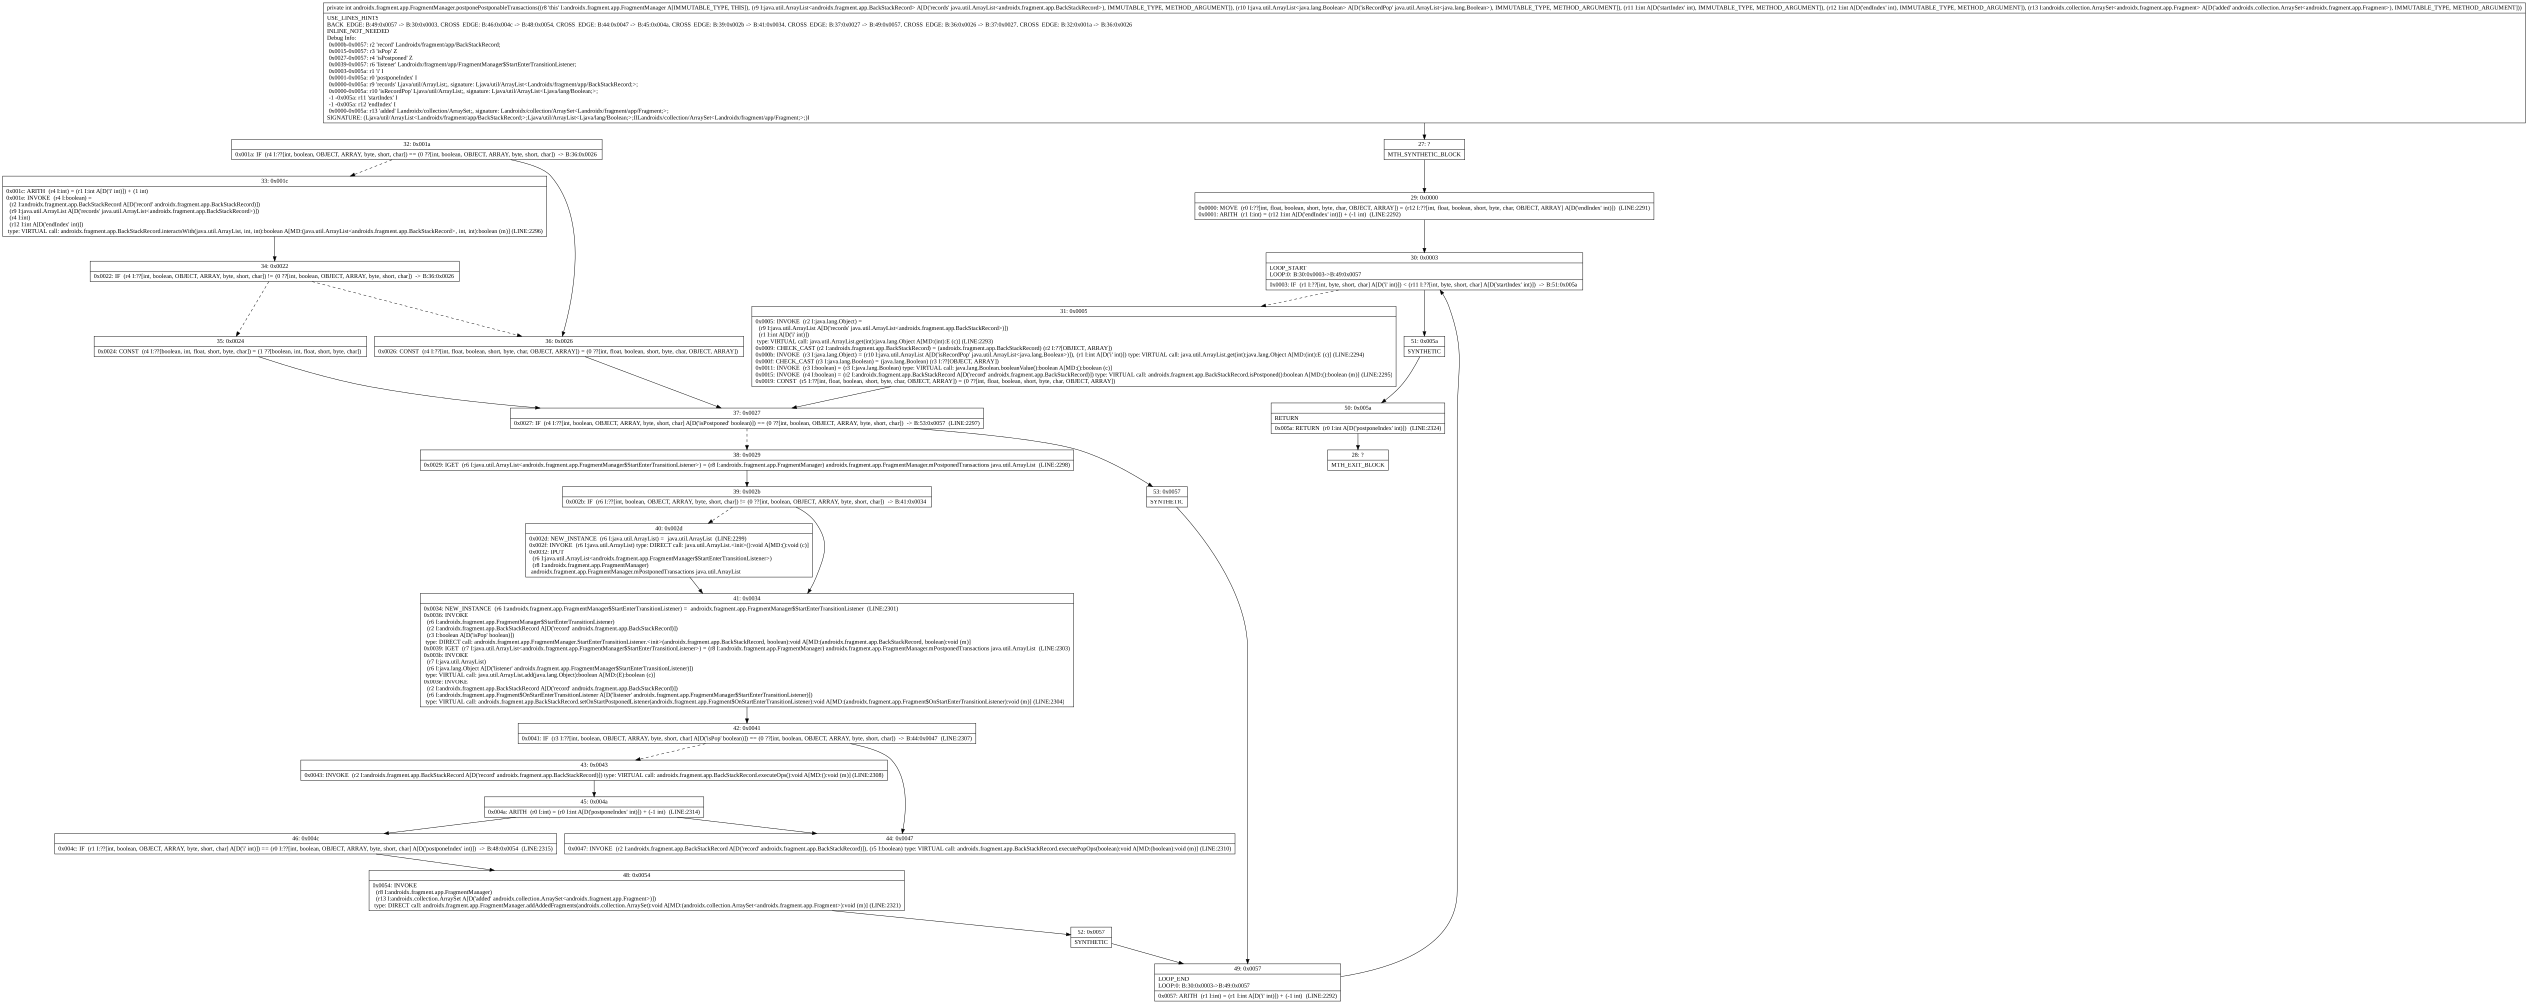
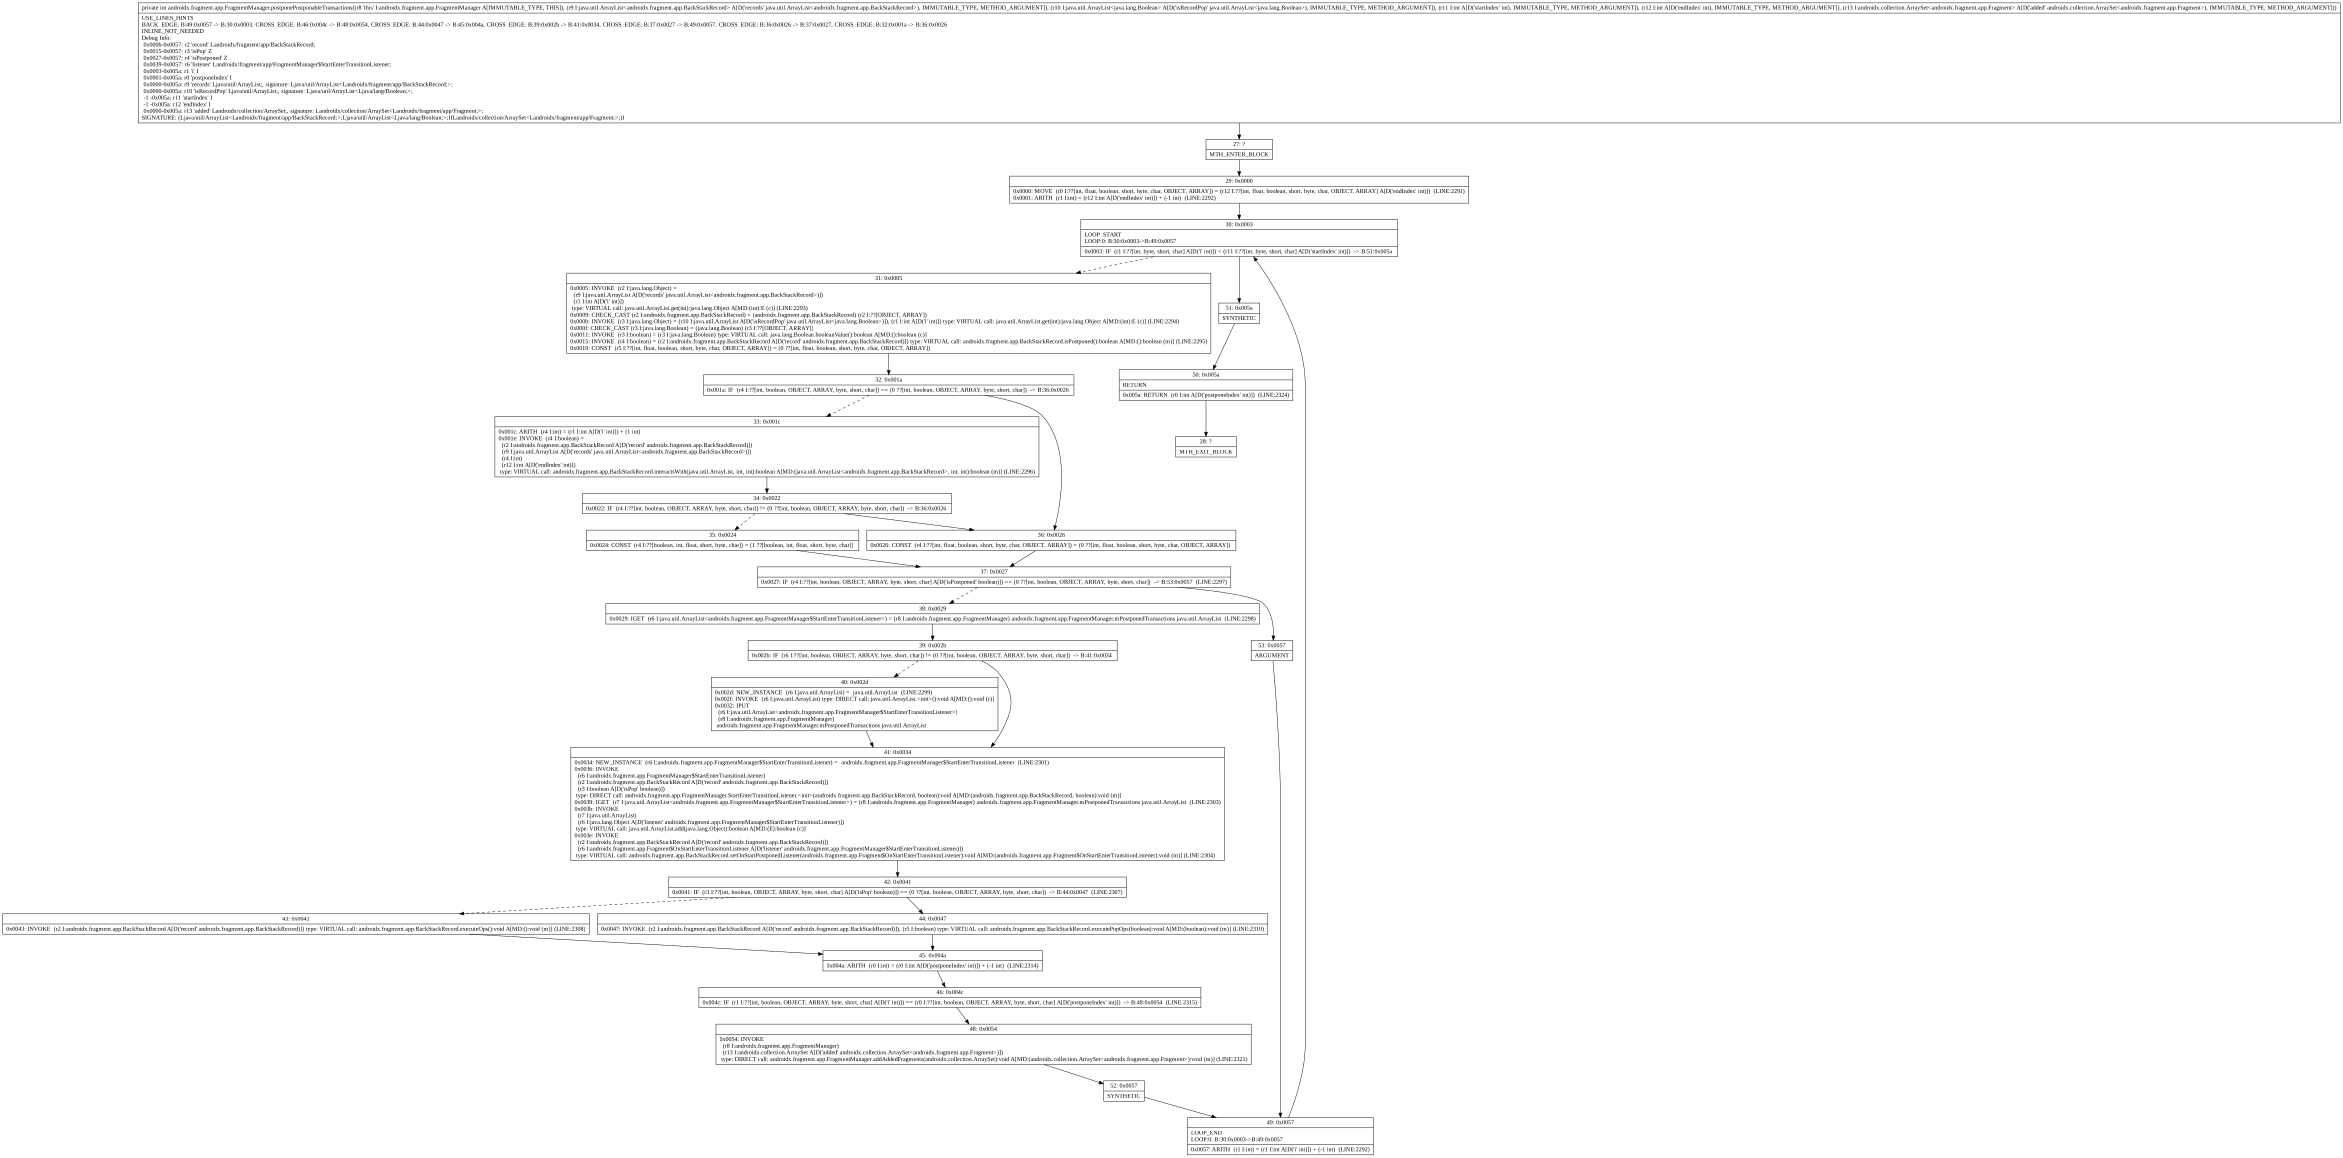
(1424, 154) -> (1239, 154)
(415, 308) -> (907, 522)
(844, 397) -> (889, 362)
(1167, 502) -> (1272, 656)
(745, 825) -> (933, 940)
